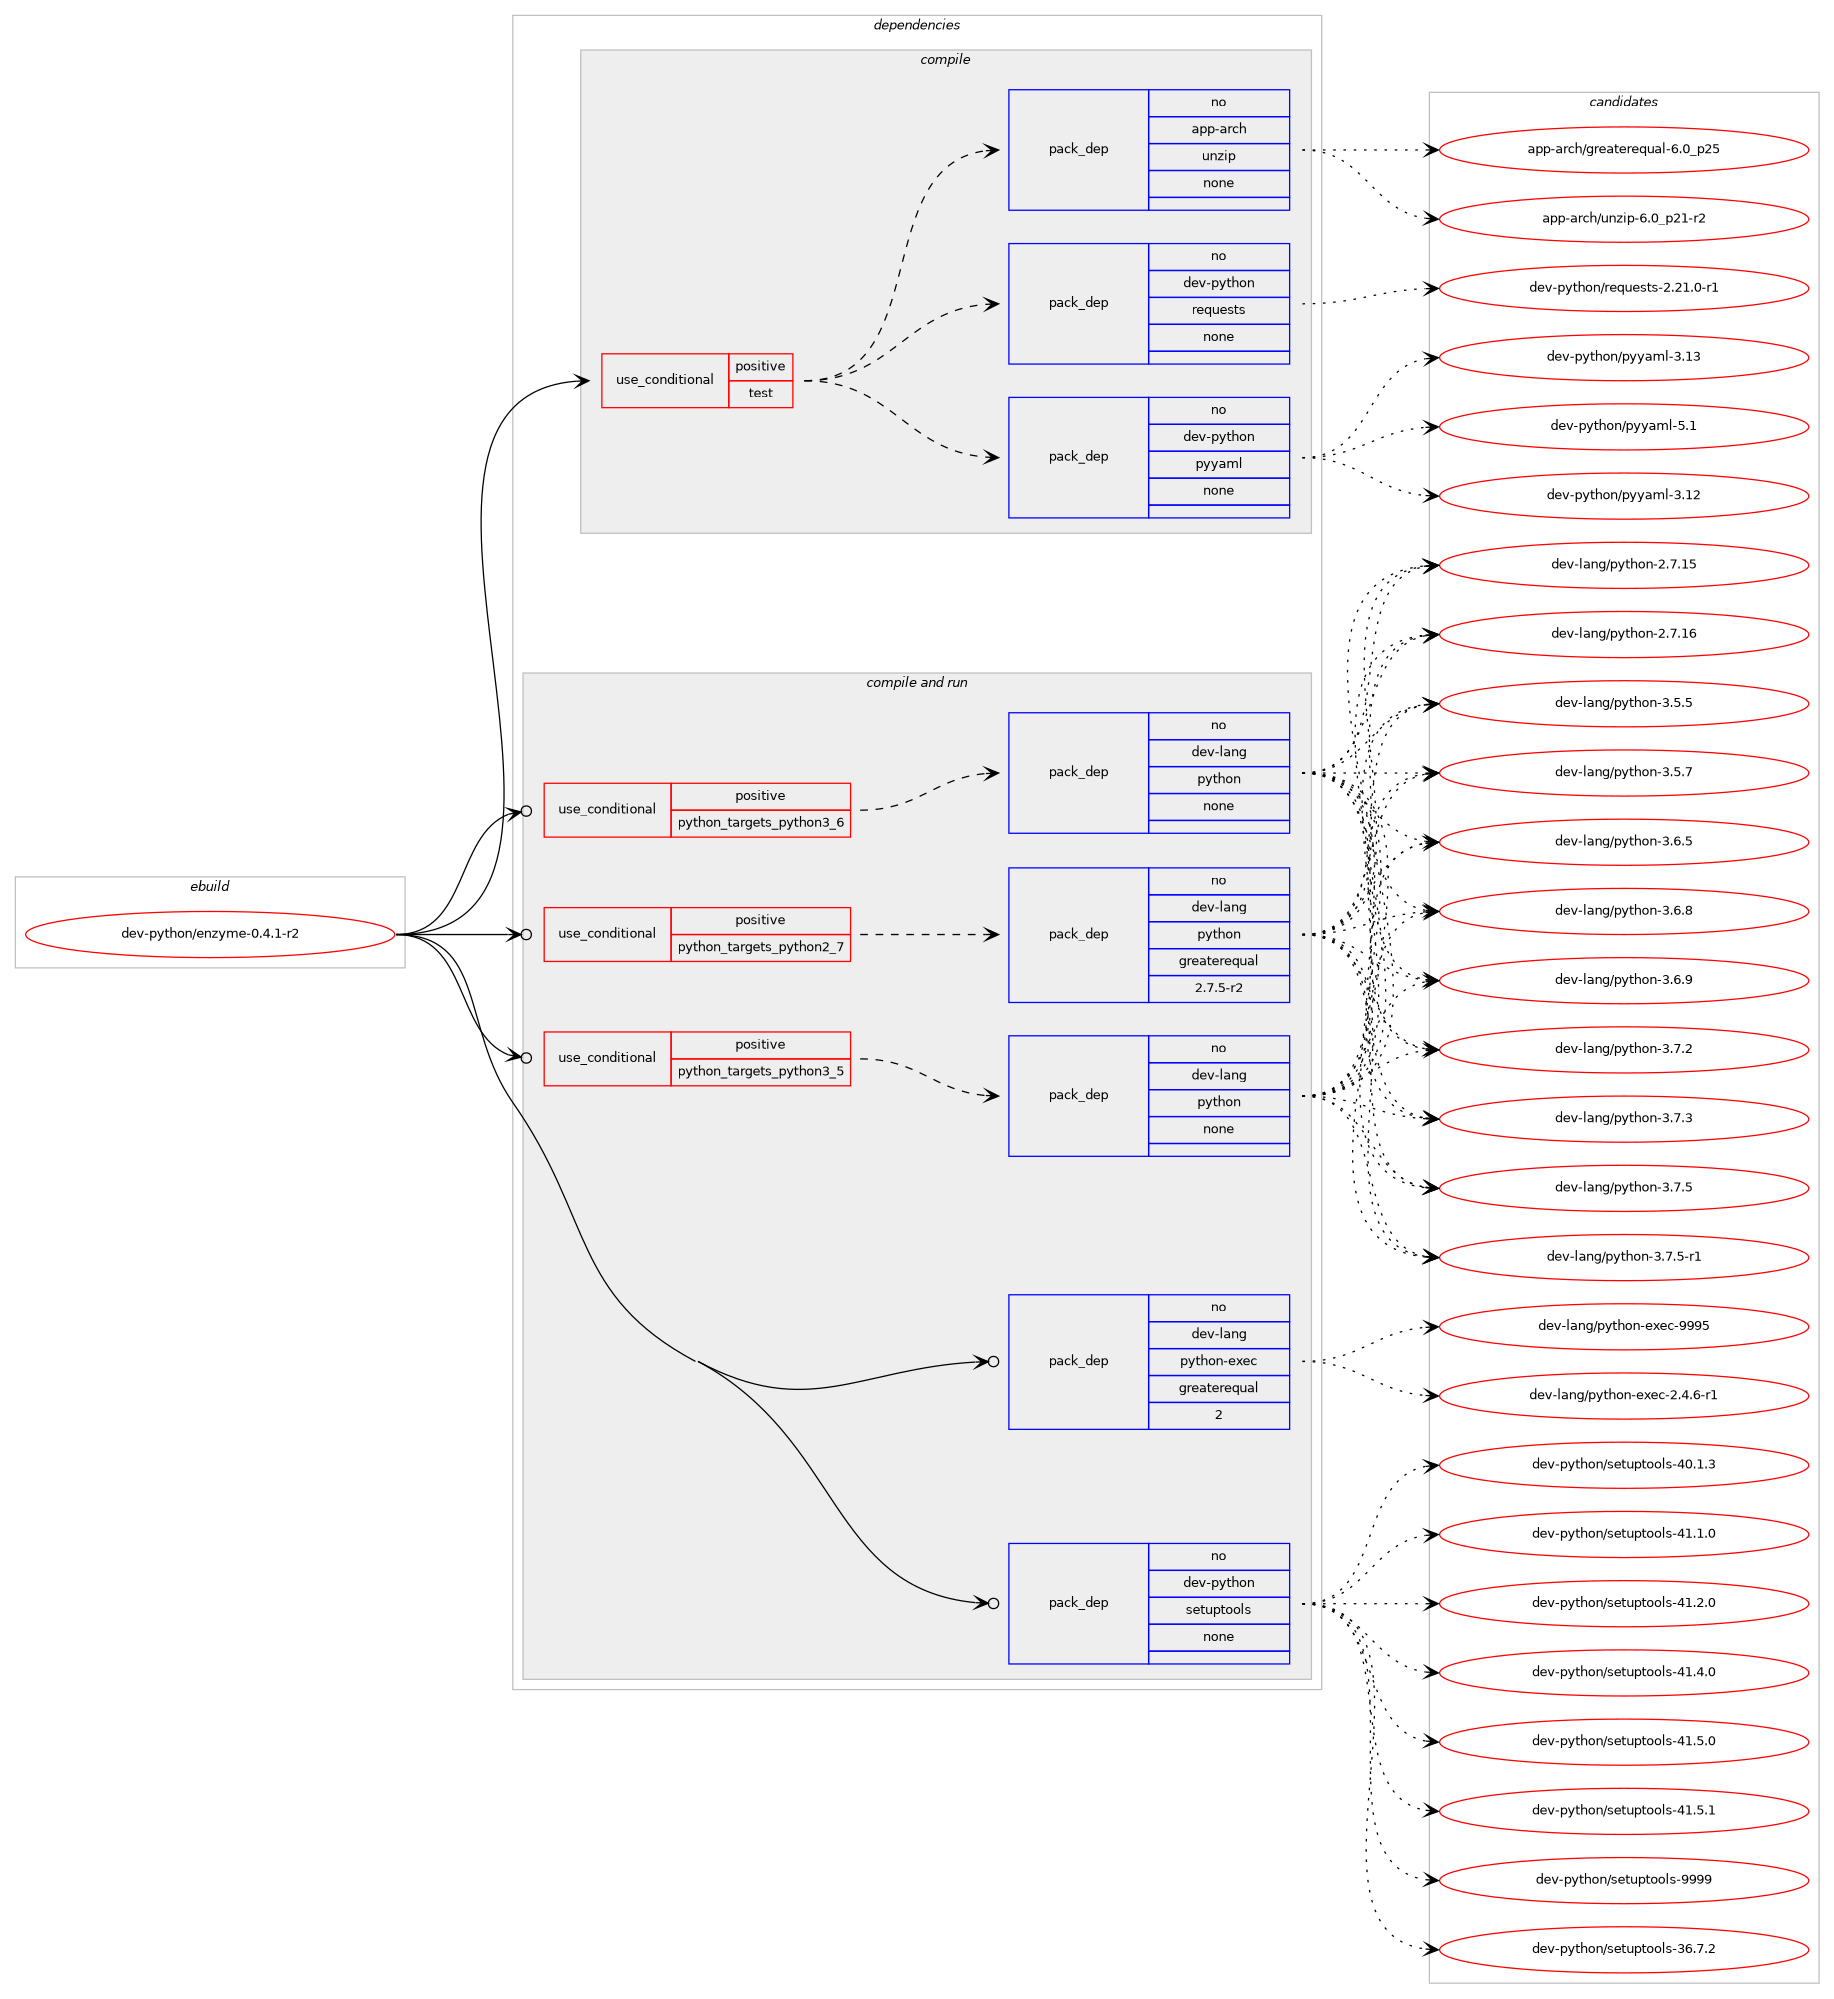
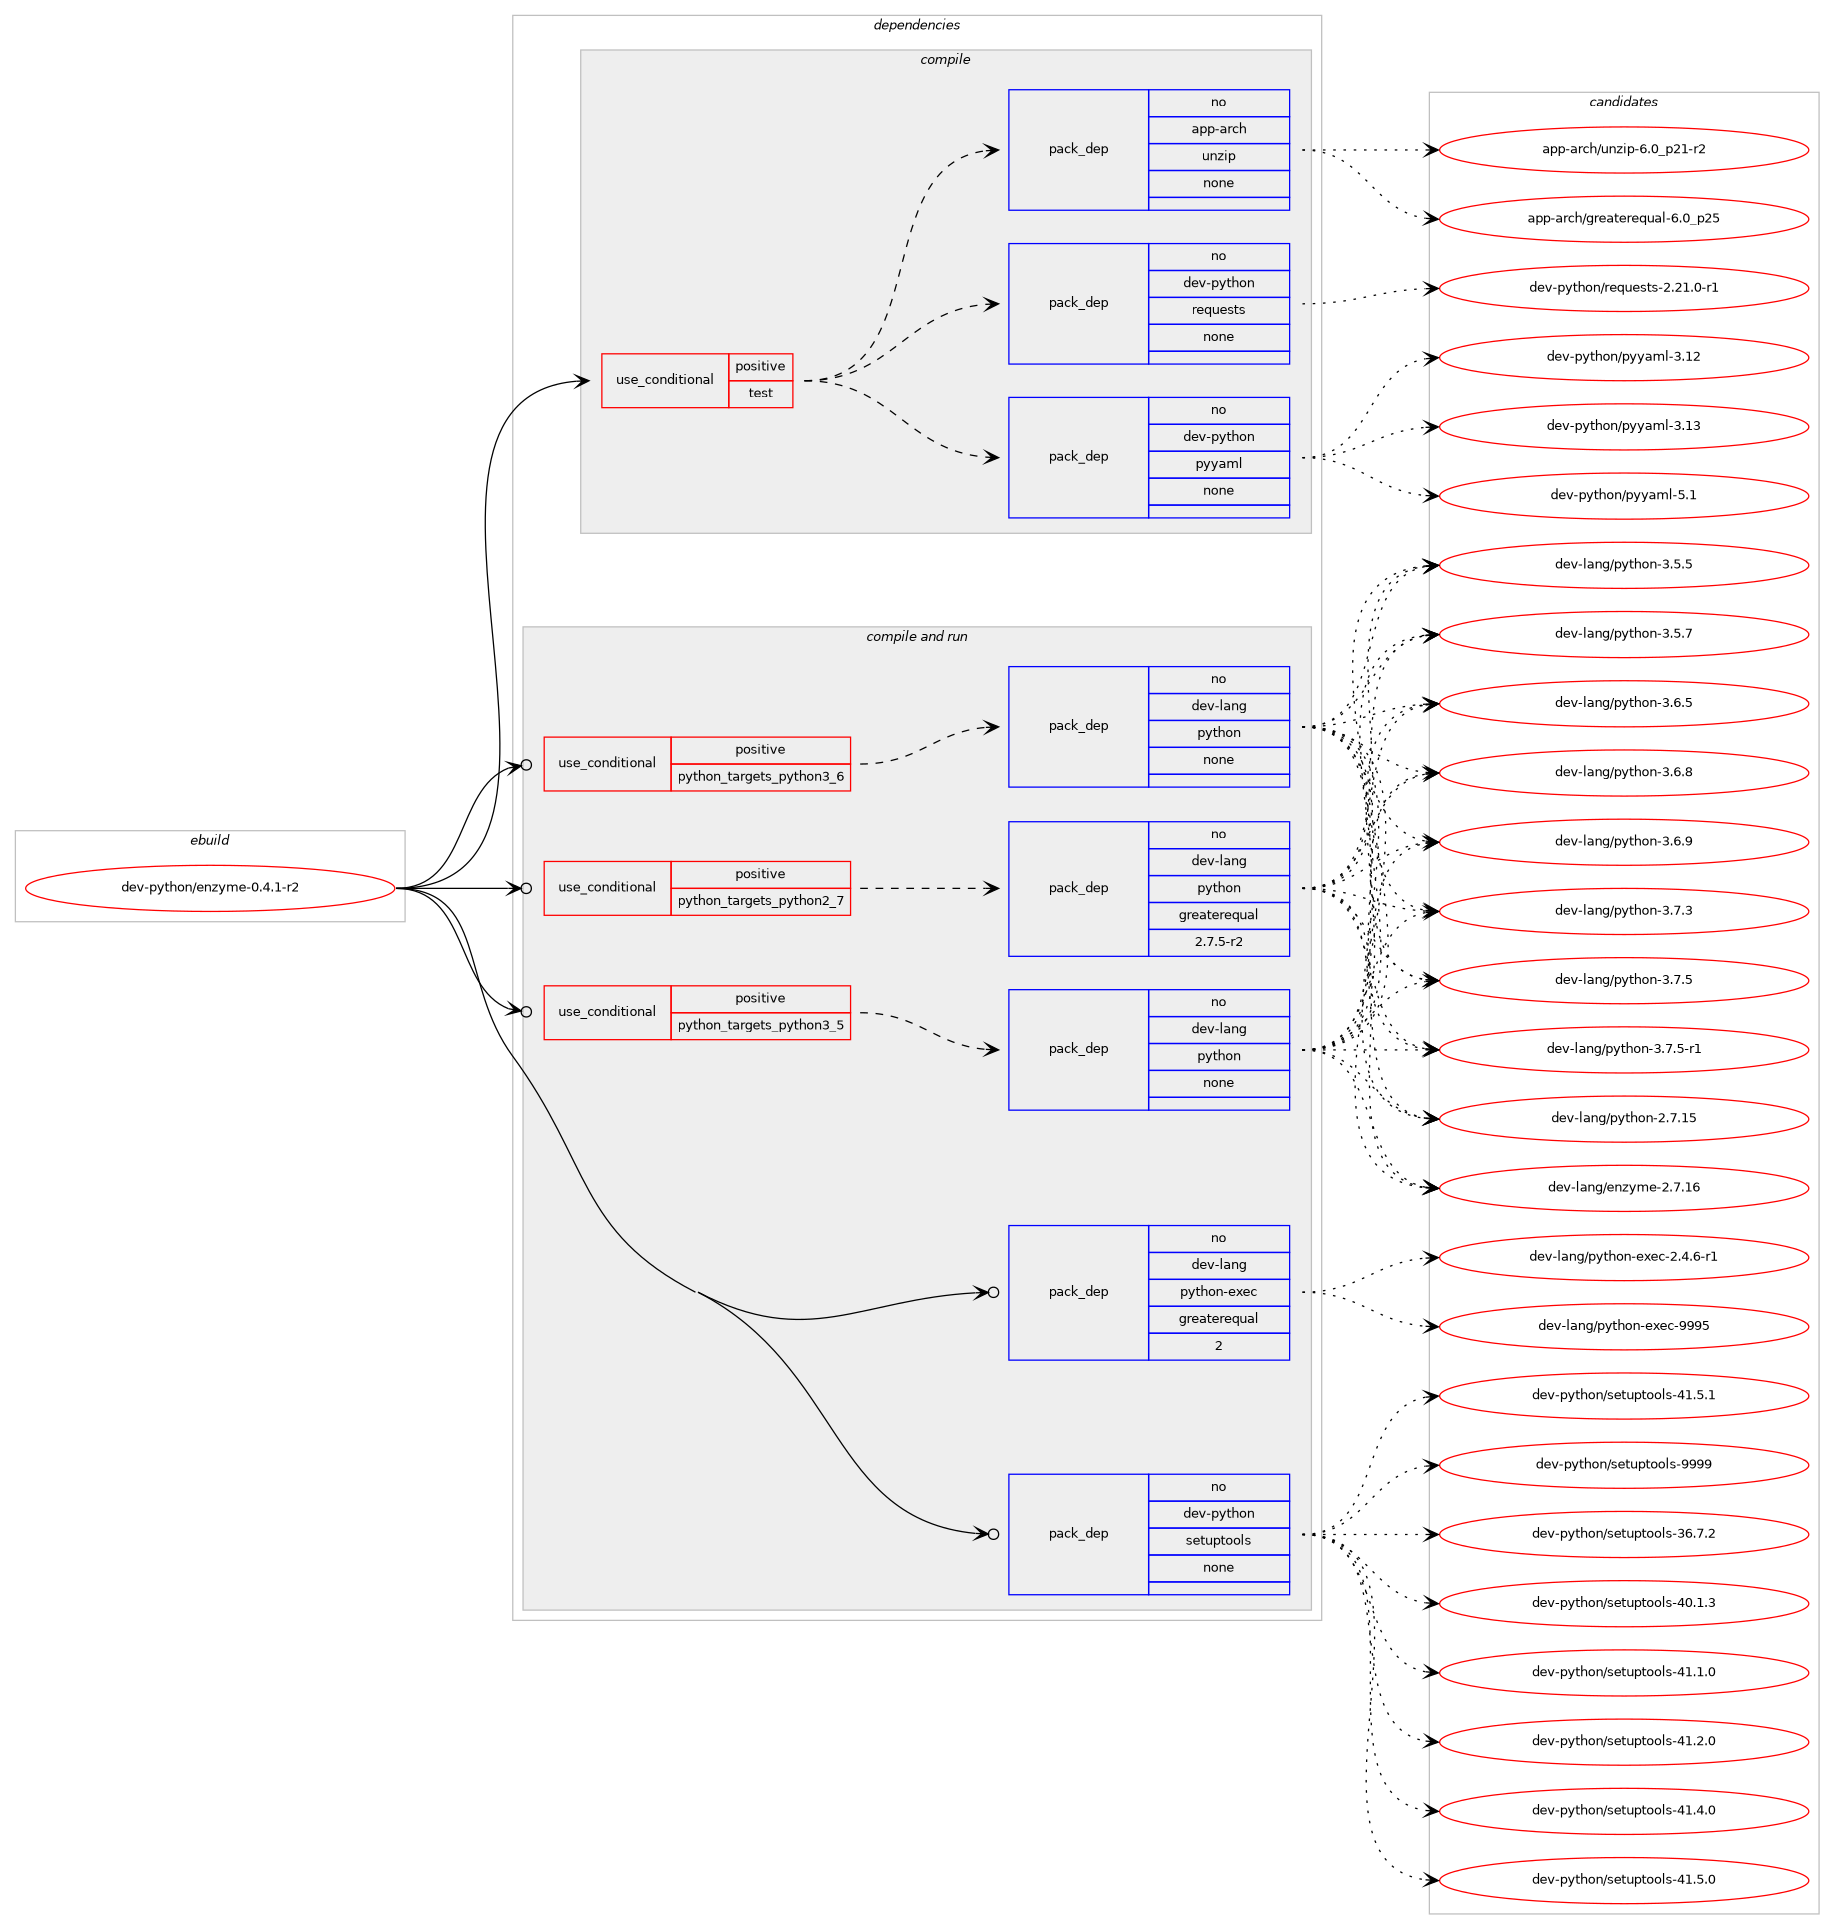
(1624, 635) -> (1624, 1188)
(1624, 1050) -> none
